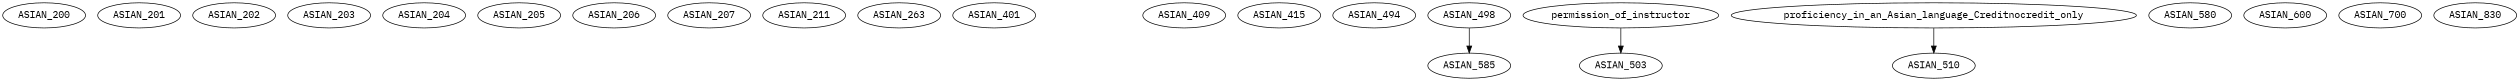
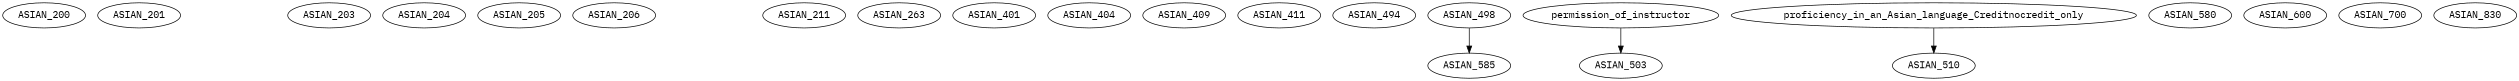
(234, 15) -> none
(709, 15) -> none
none -> (1089, 15)
(1279, 15) -> (1279, 15)
